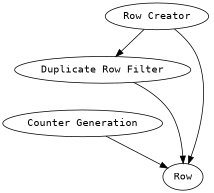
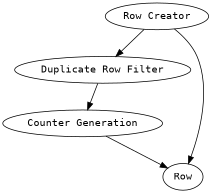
(170, 111) -> (94, 93)
